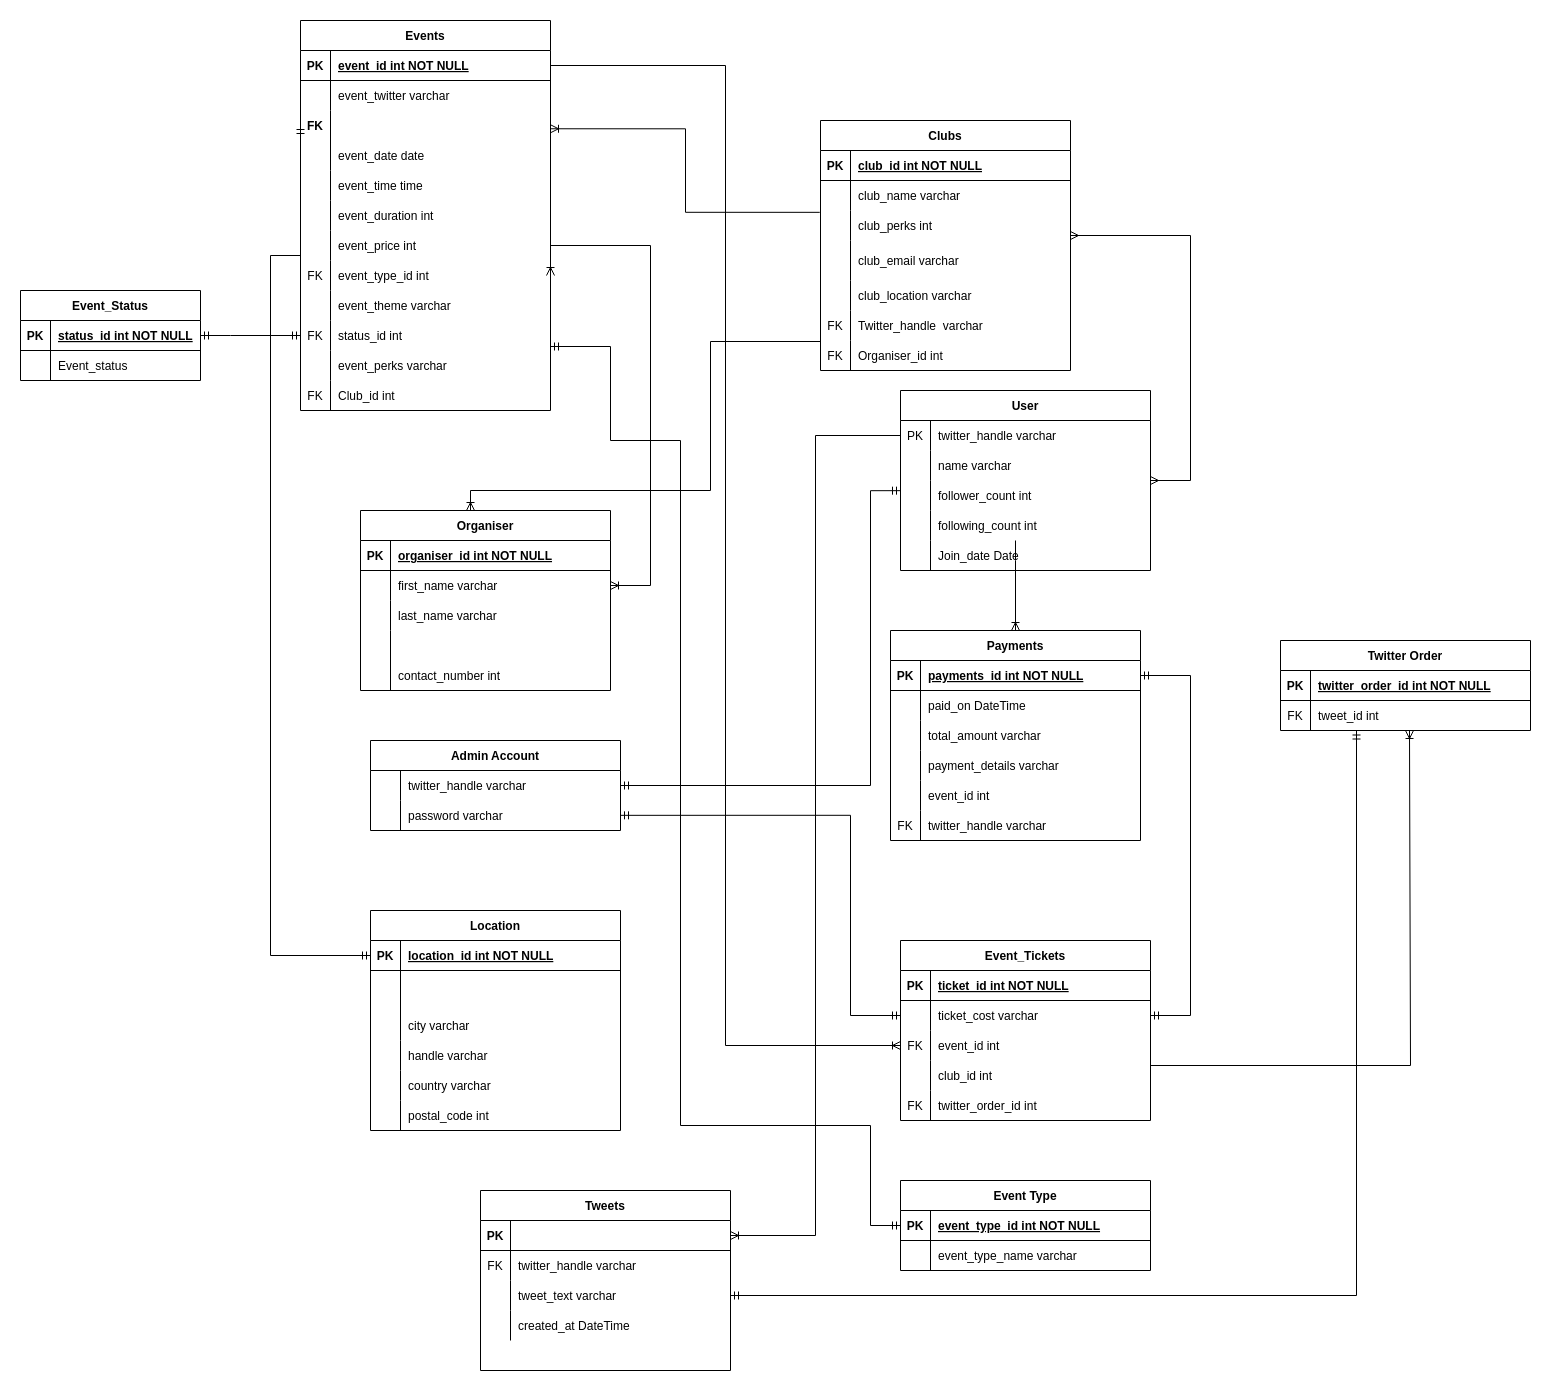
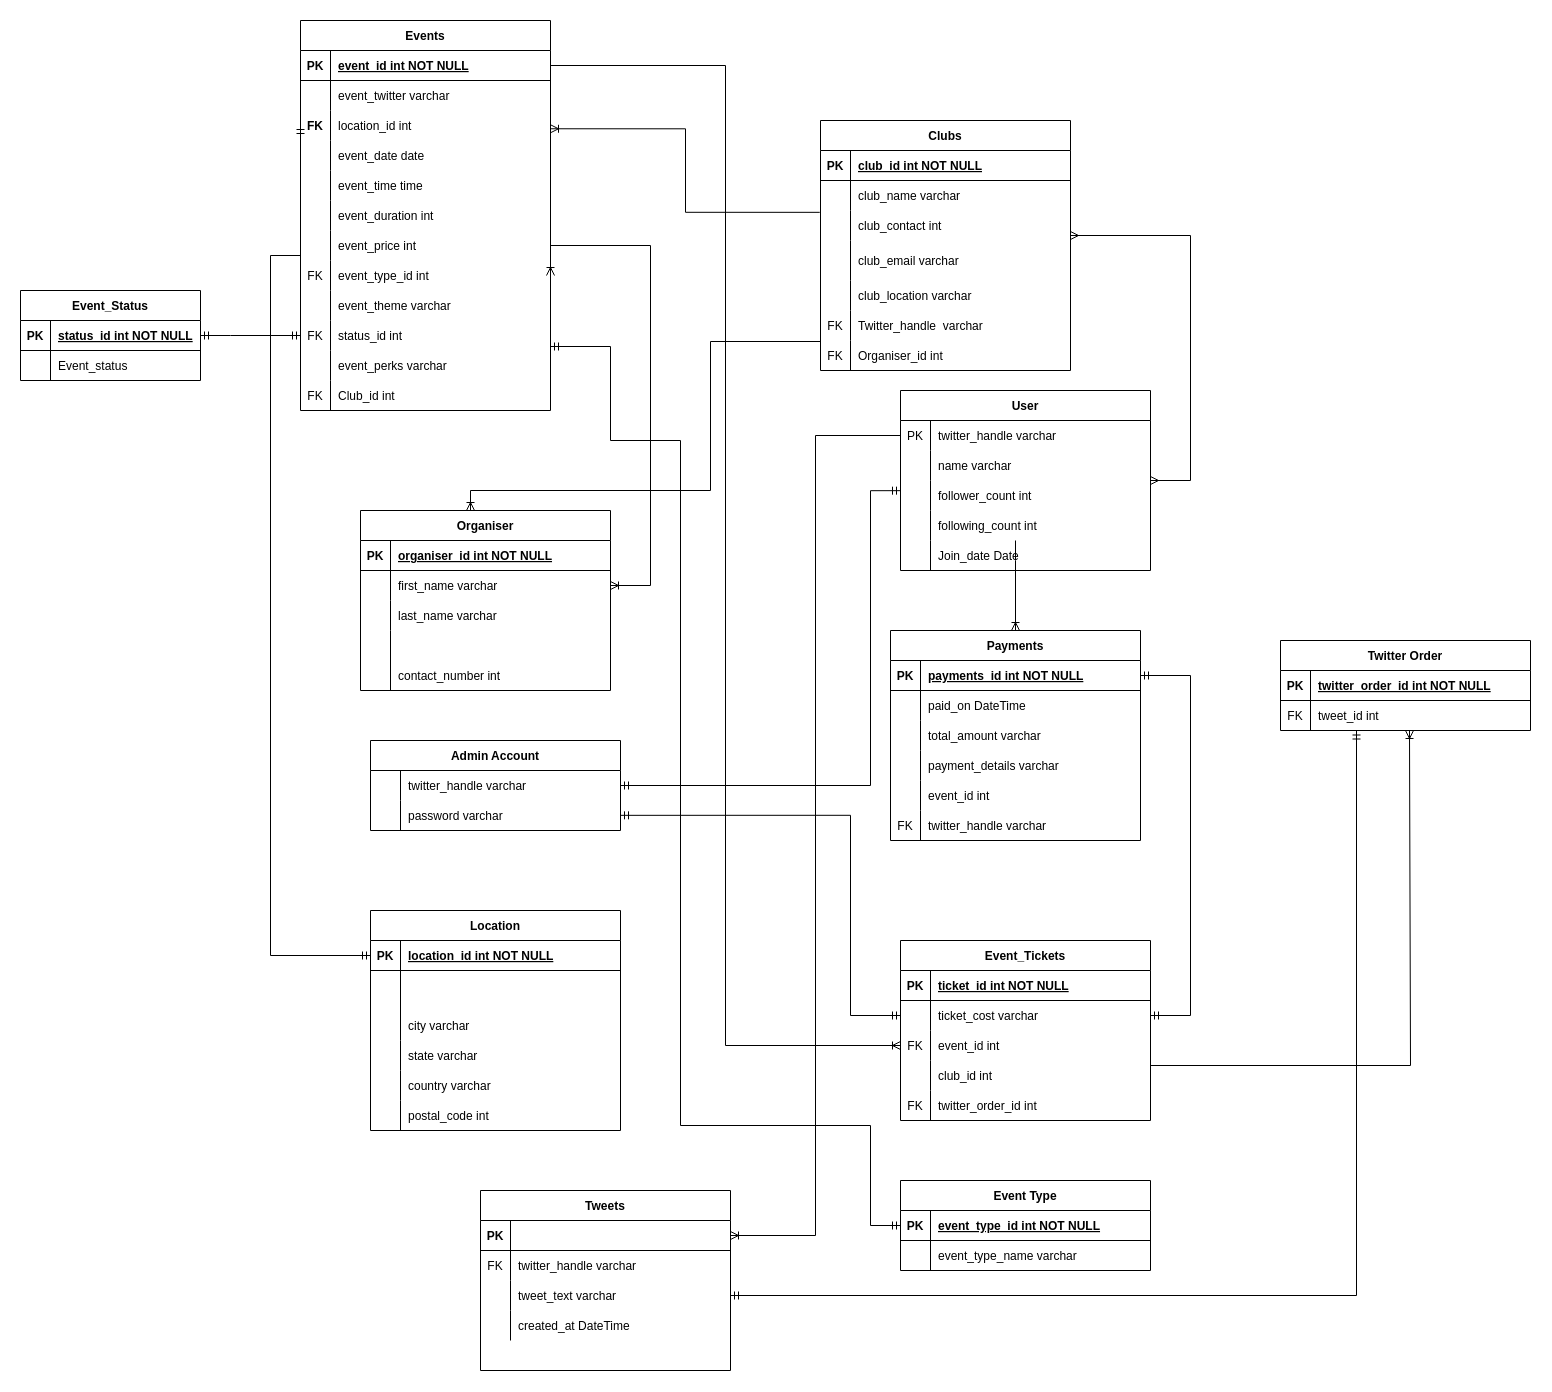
none -> (441, 126)
(900, 226) -> (907, 226)
(452, 1056) -> (450, 1056)
